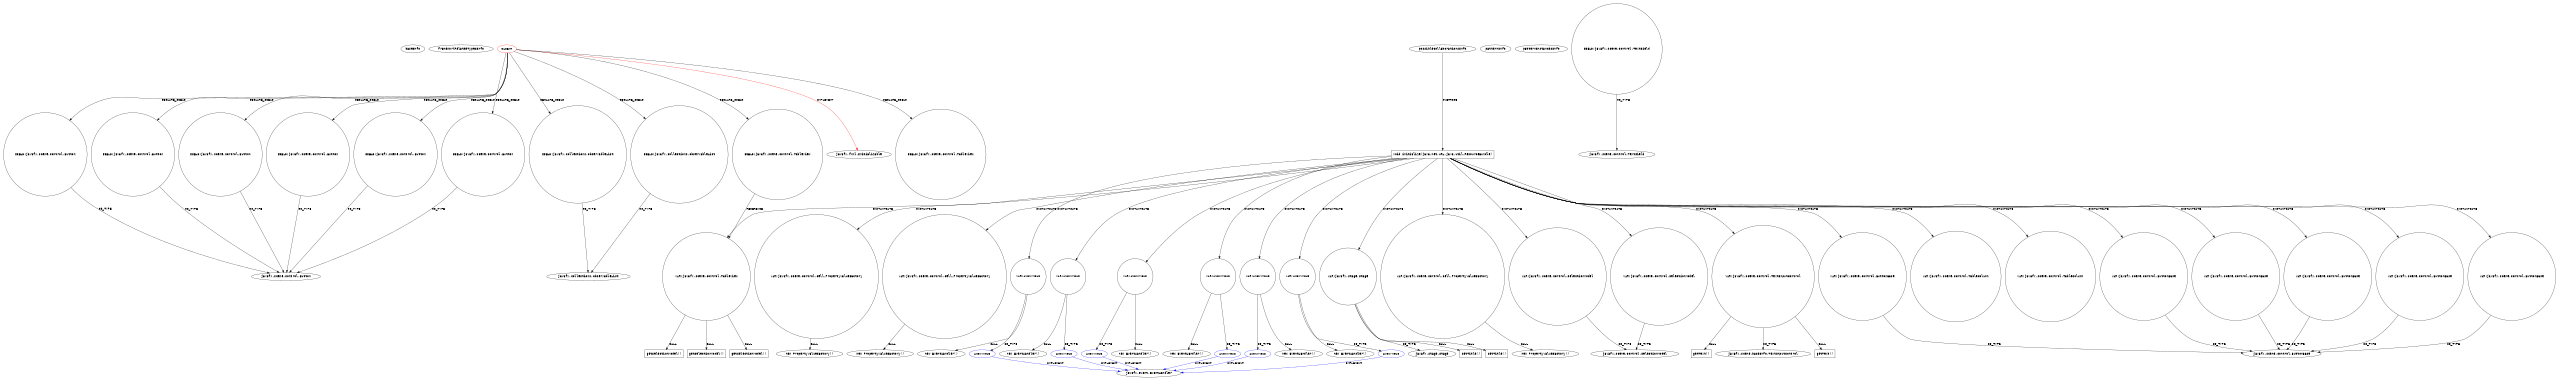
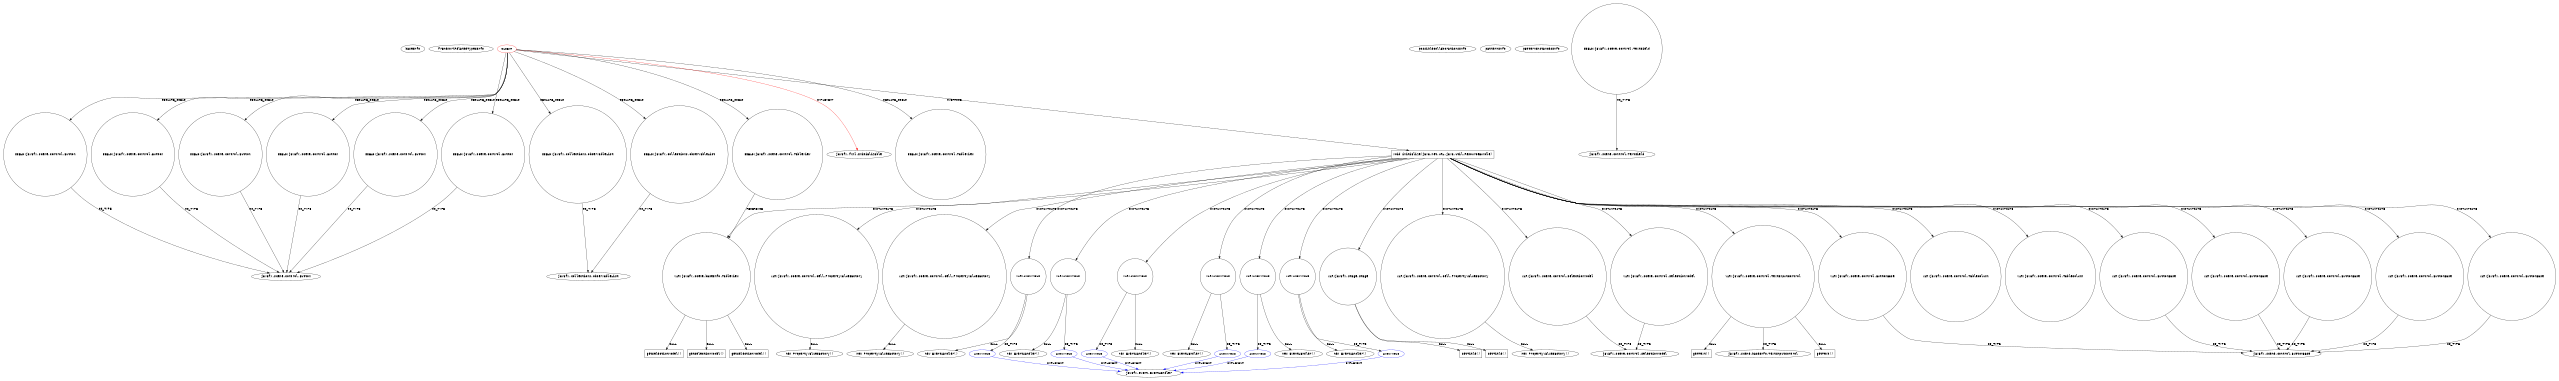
(1443, 101) -> (961, 100)
(706, 277) -> (706, 277)
(1432, 354) -> none
